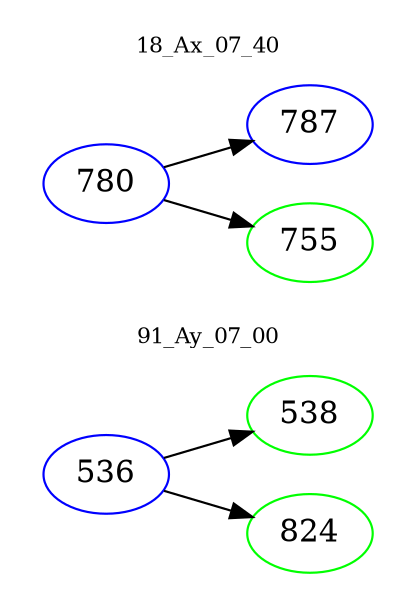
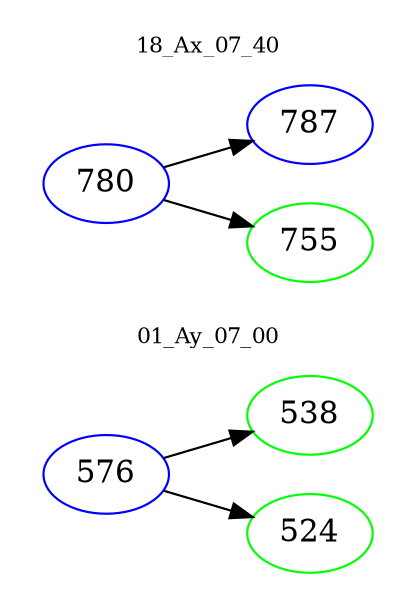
(208, 338) -> (208, 338)
(106, 474) -> (106, 474)
(310, 533) -> (310, 533)
